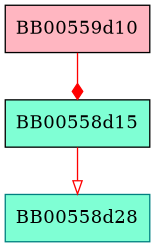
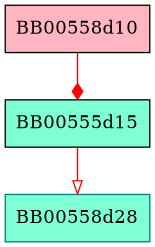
(78, 29) -> (78, 29)
(78, 124) -> (78, 124)
